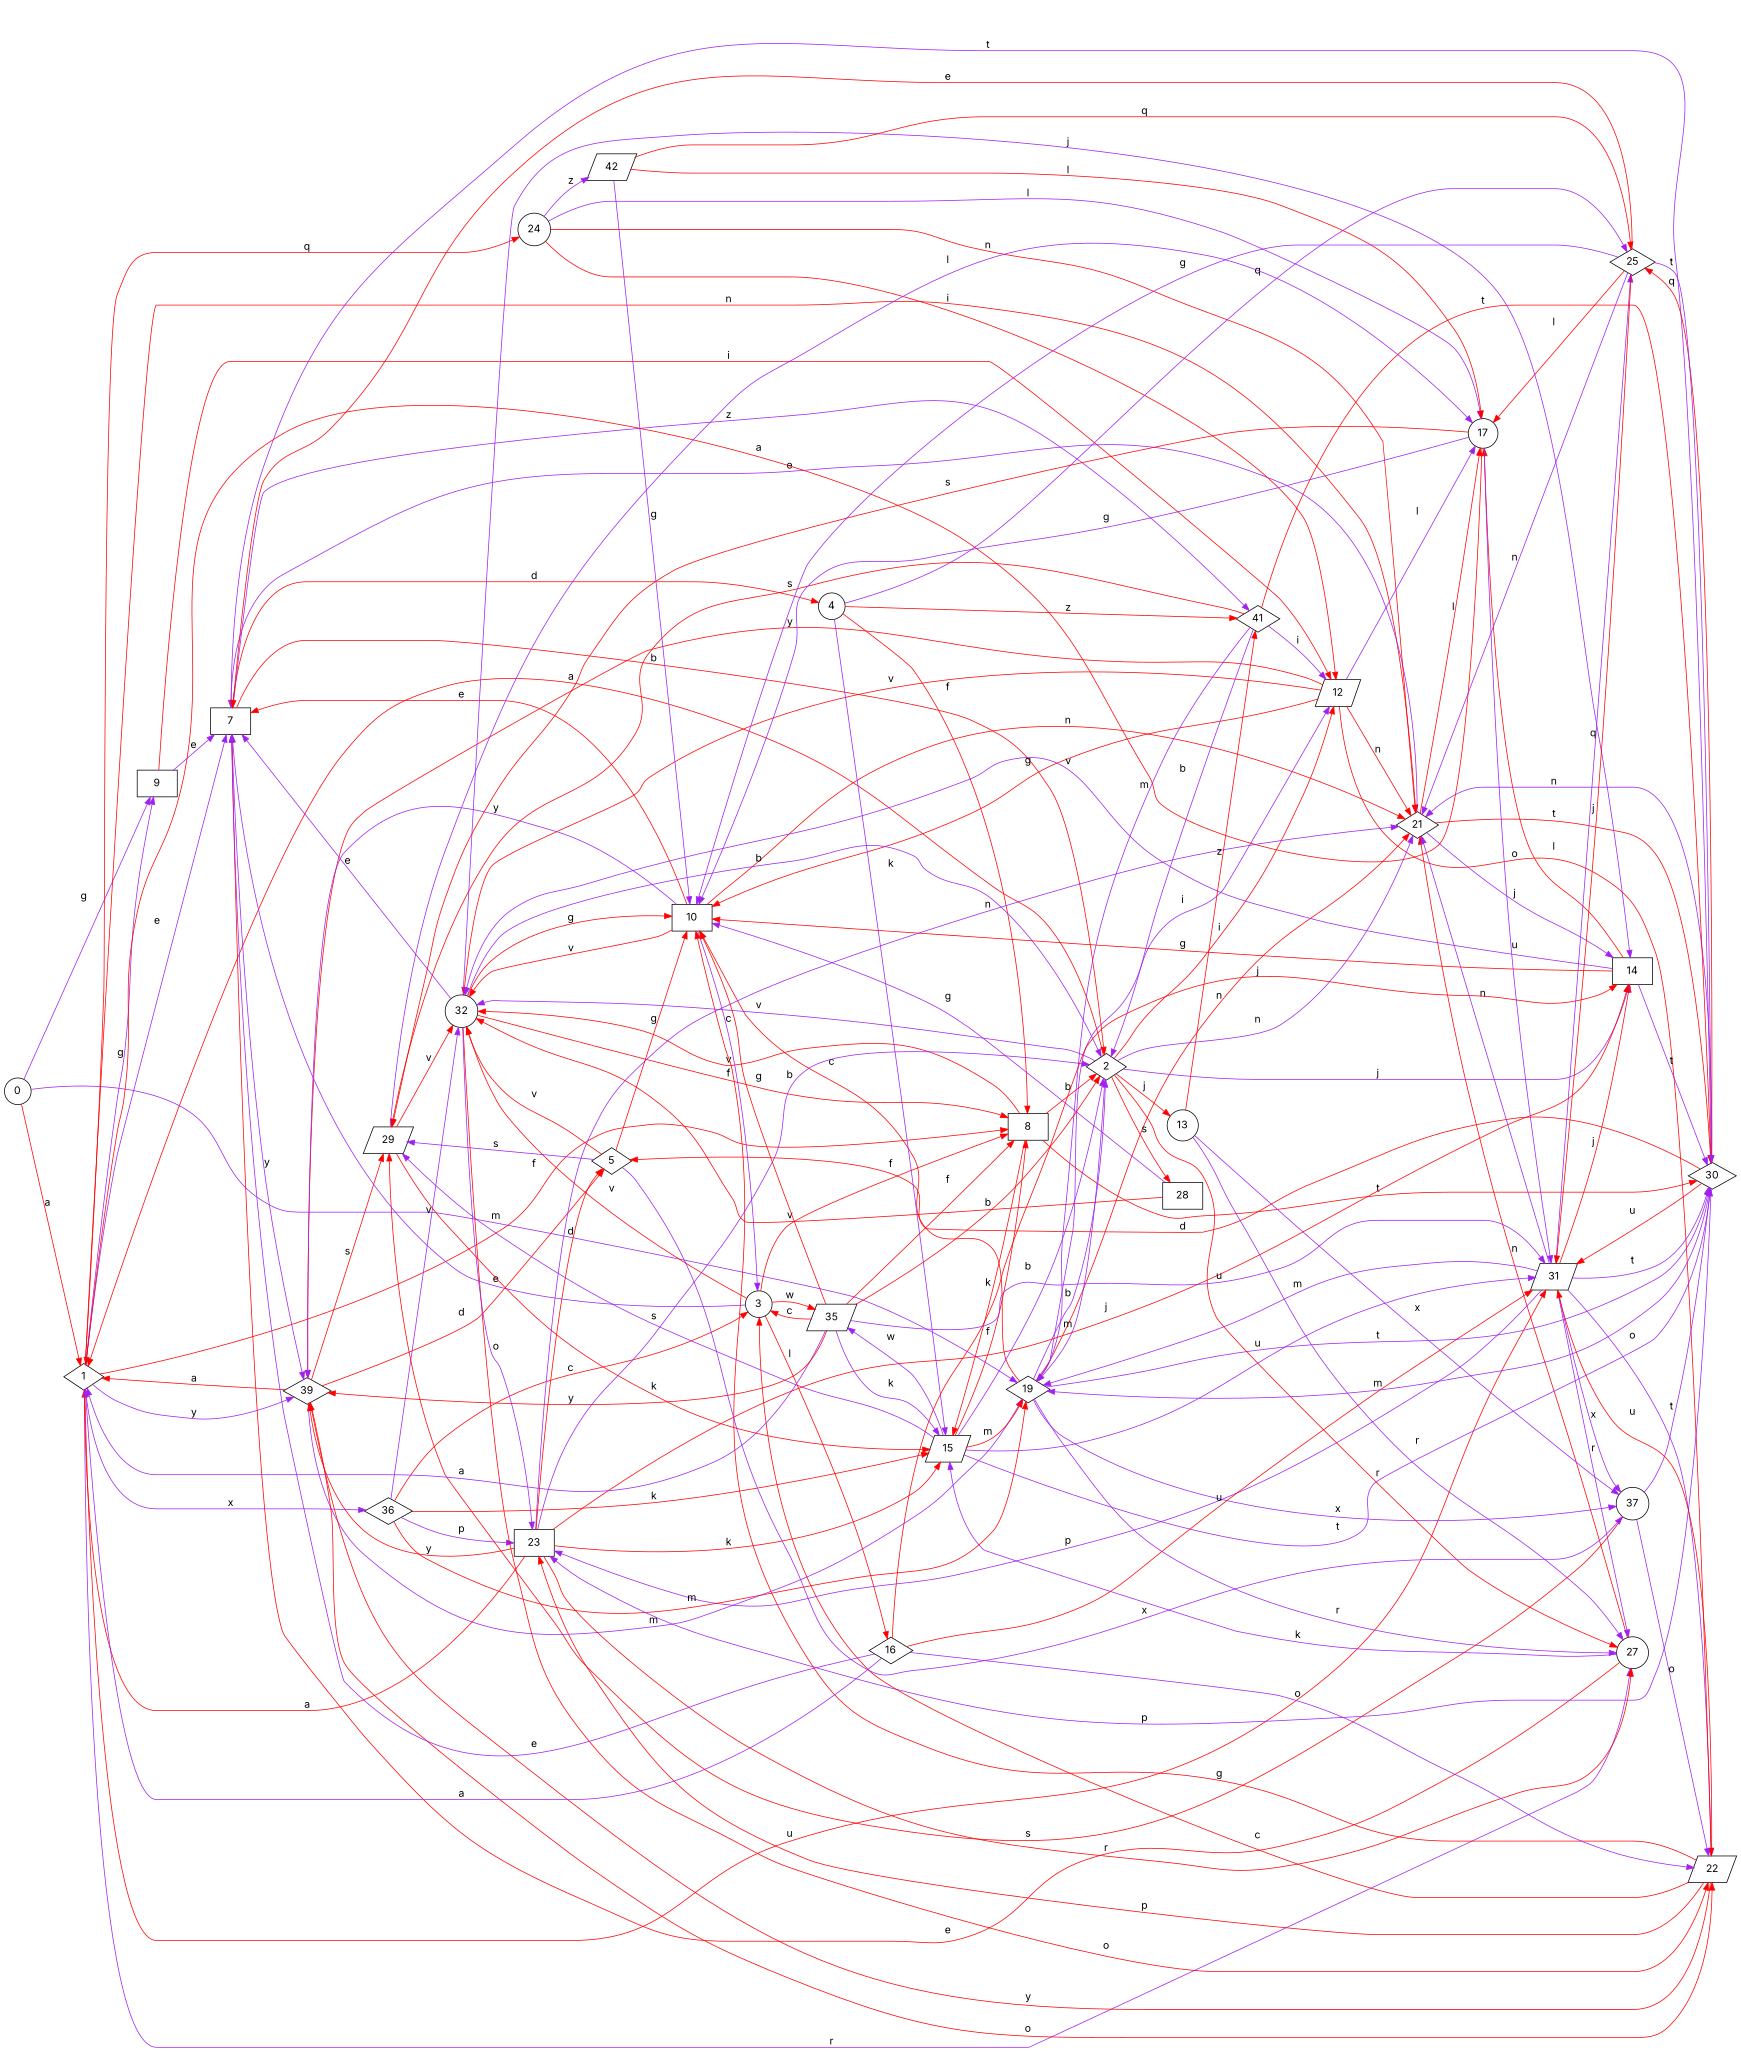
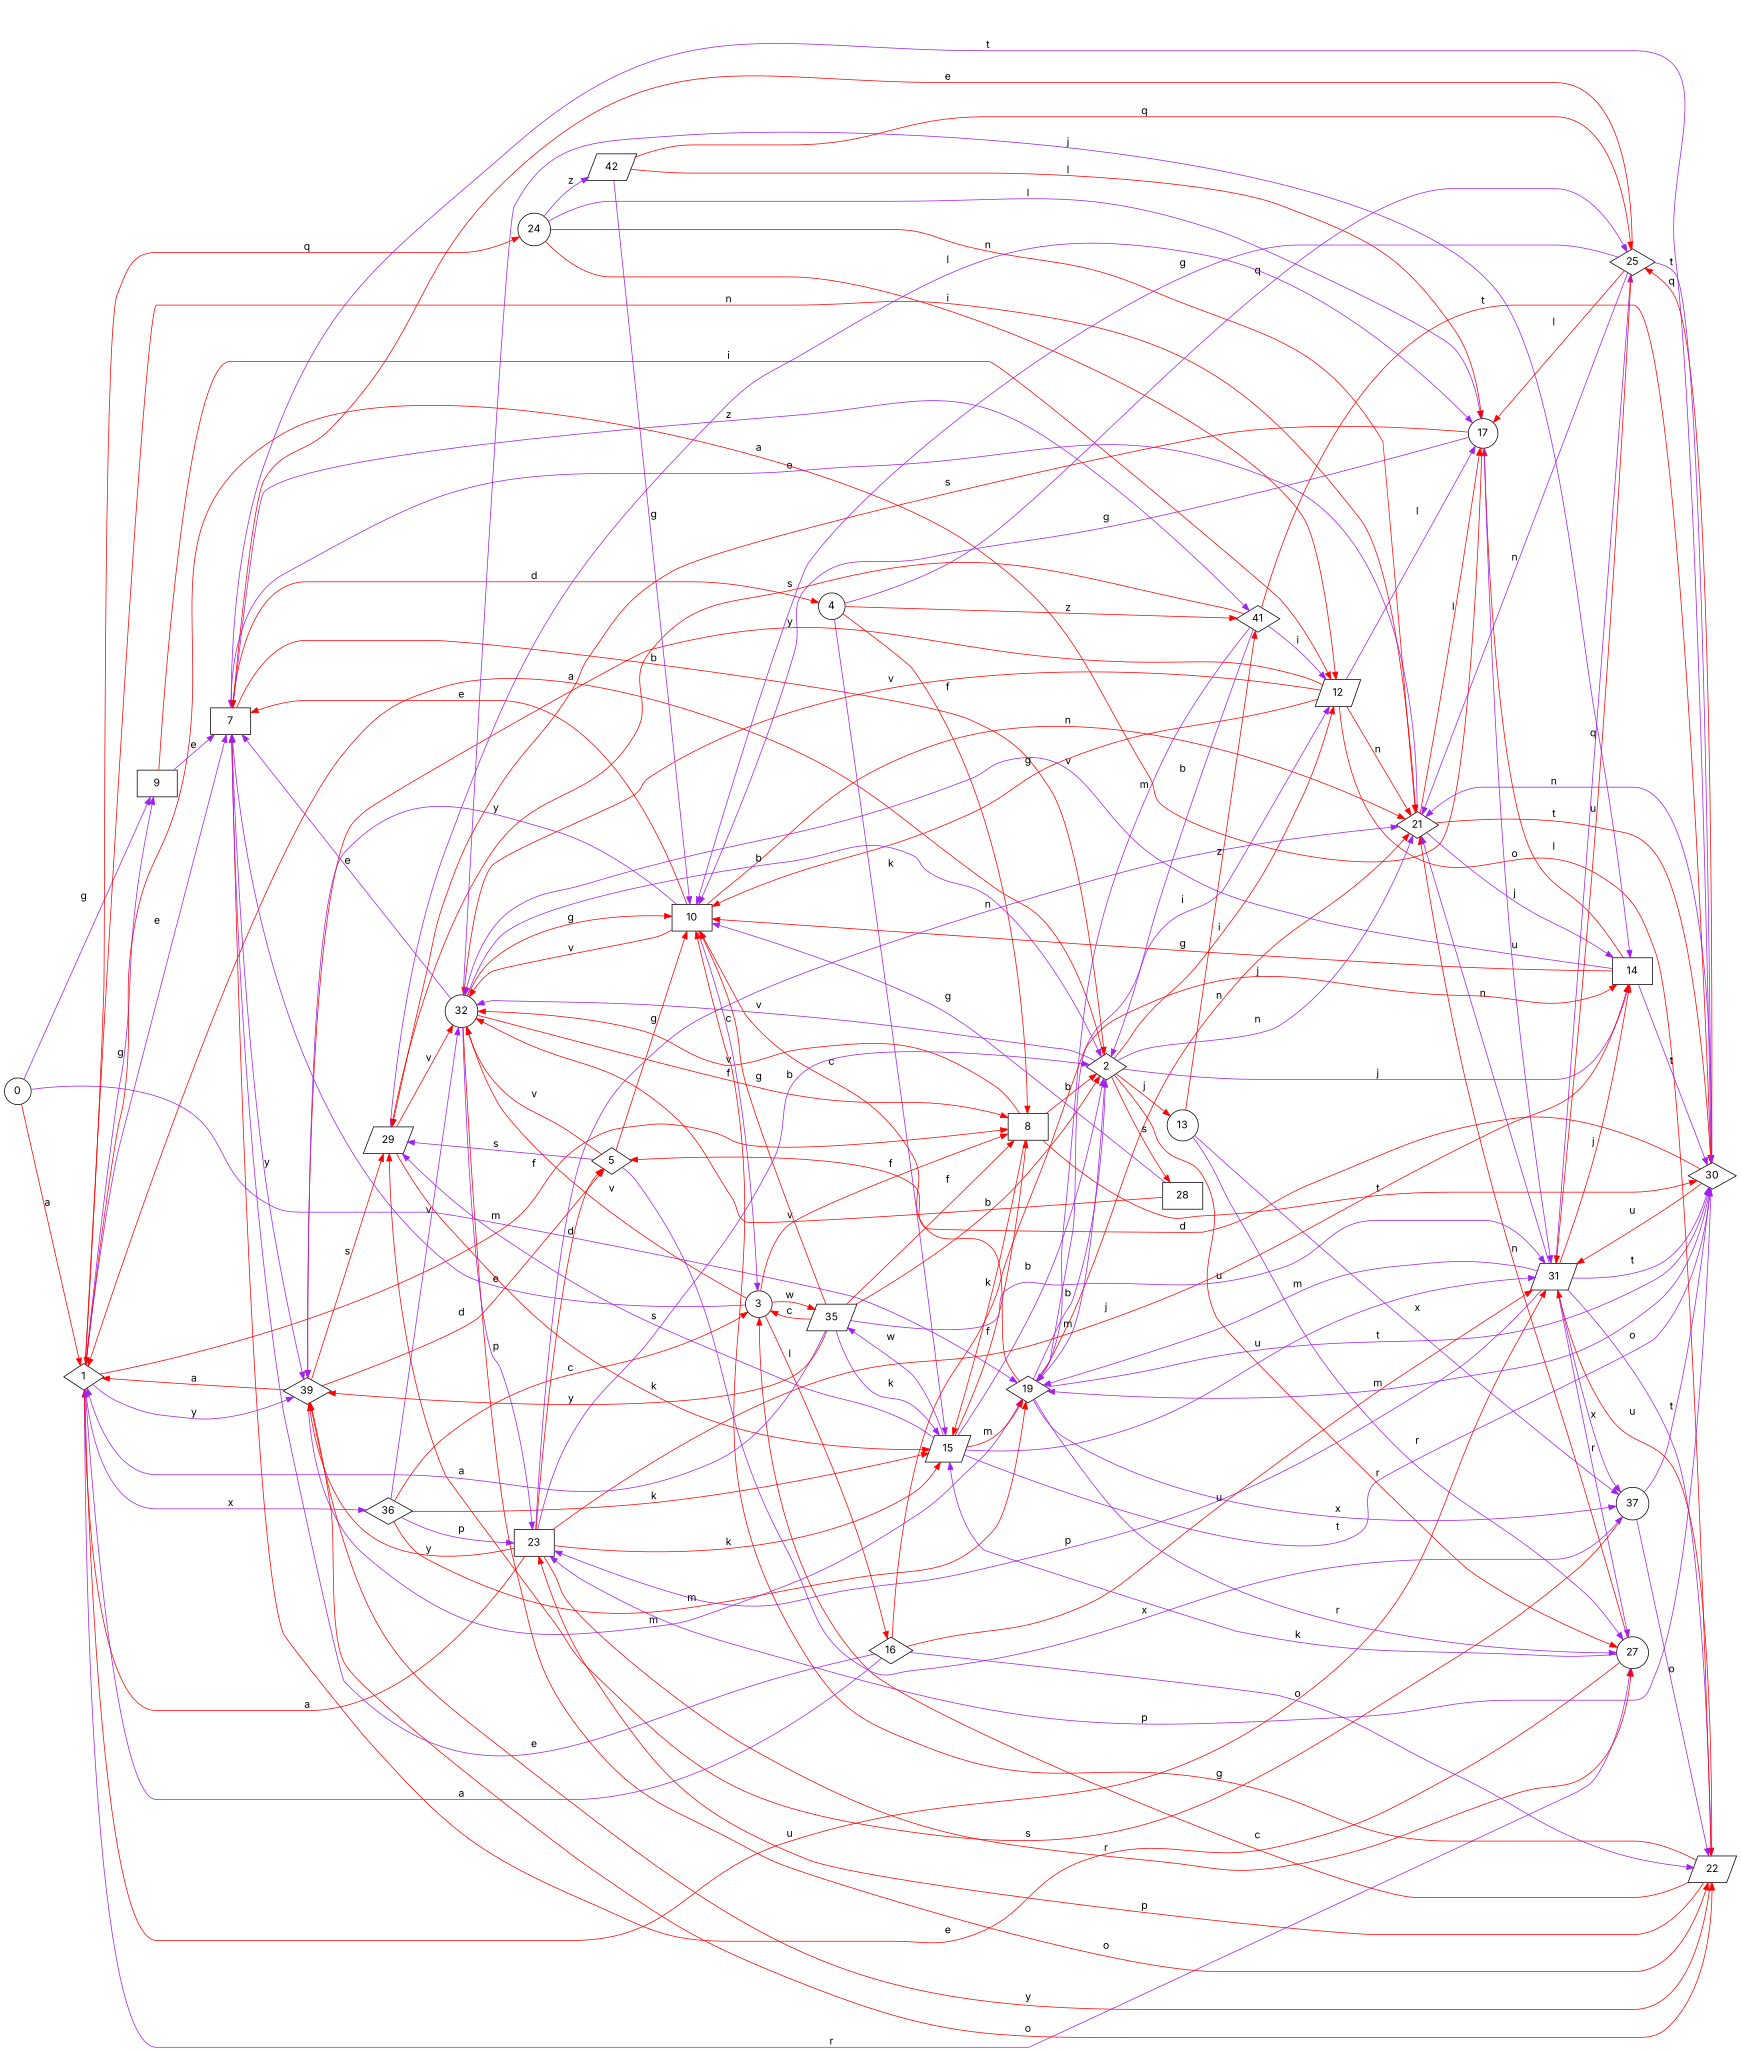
(1593, 809) -> (1593, 809)
(496, 1347) -> (496, 1347)
